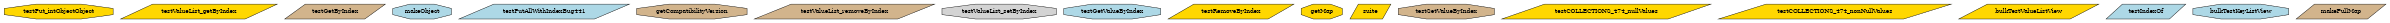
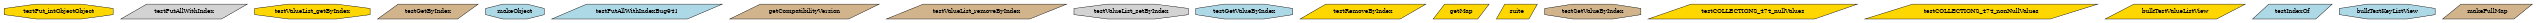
none -> (184, 12)
(199, 12) -> (312, 12)
(544, 12) -> (637, 12)
(692, 12) -> (804, 12)
(1322, 12) -> (1461, 12)
